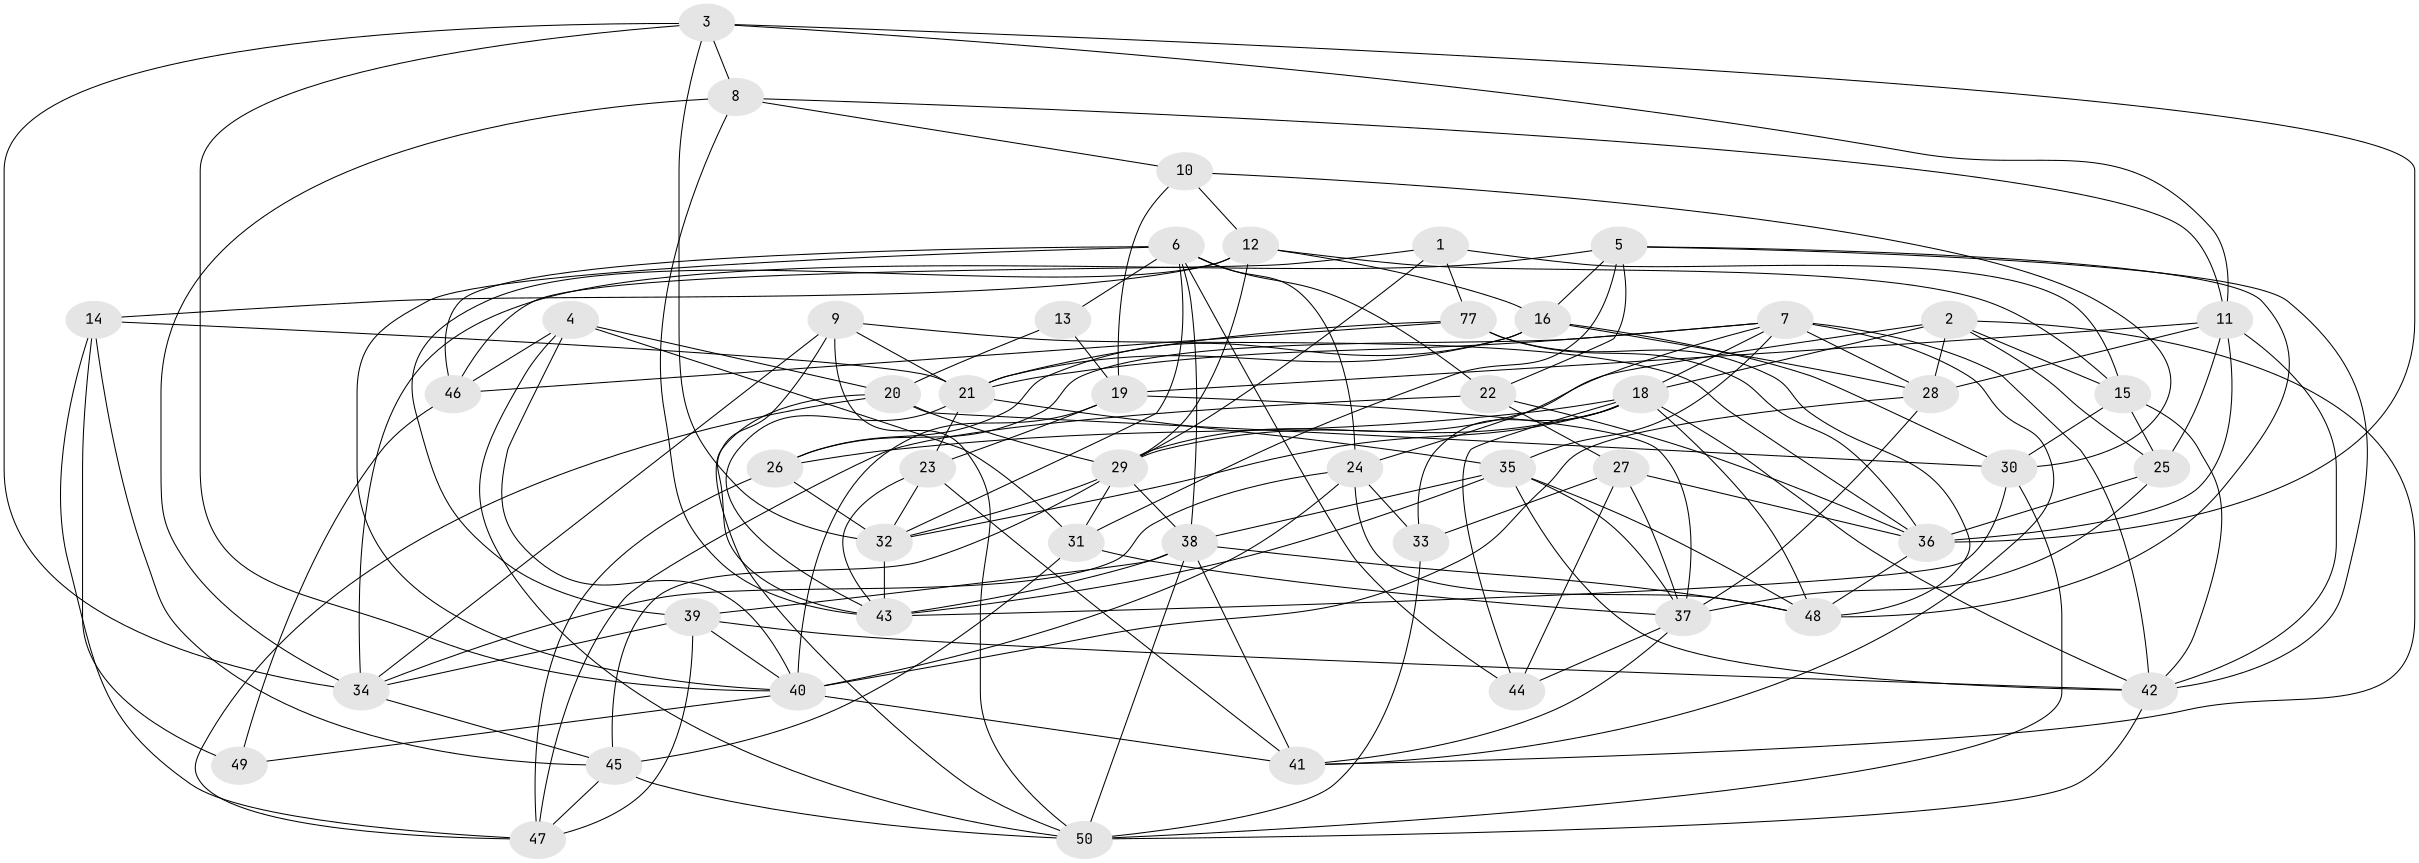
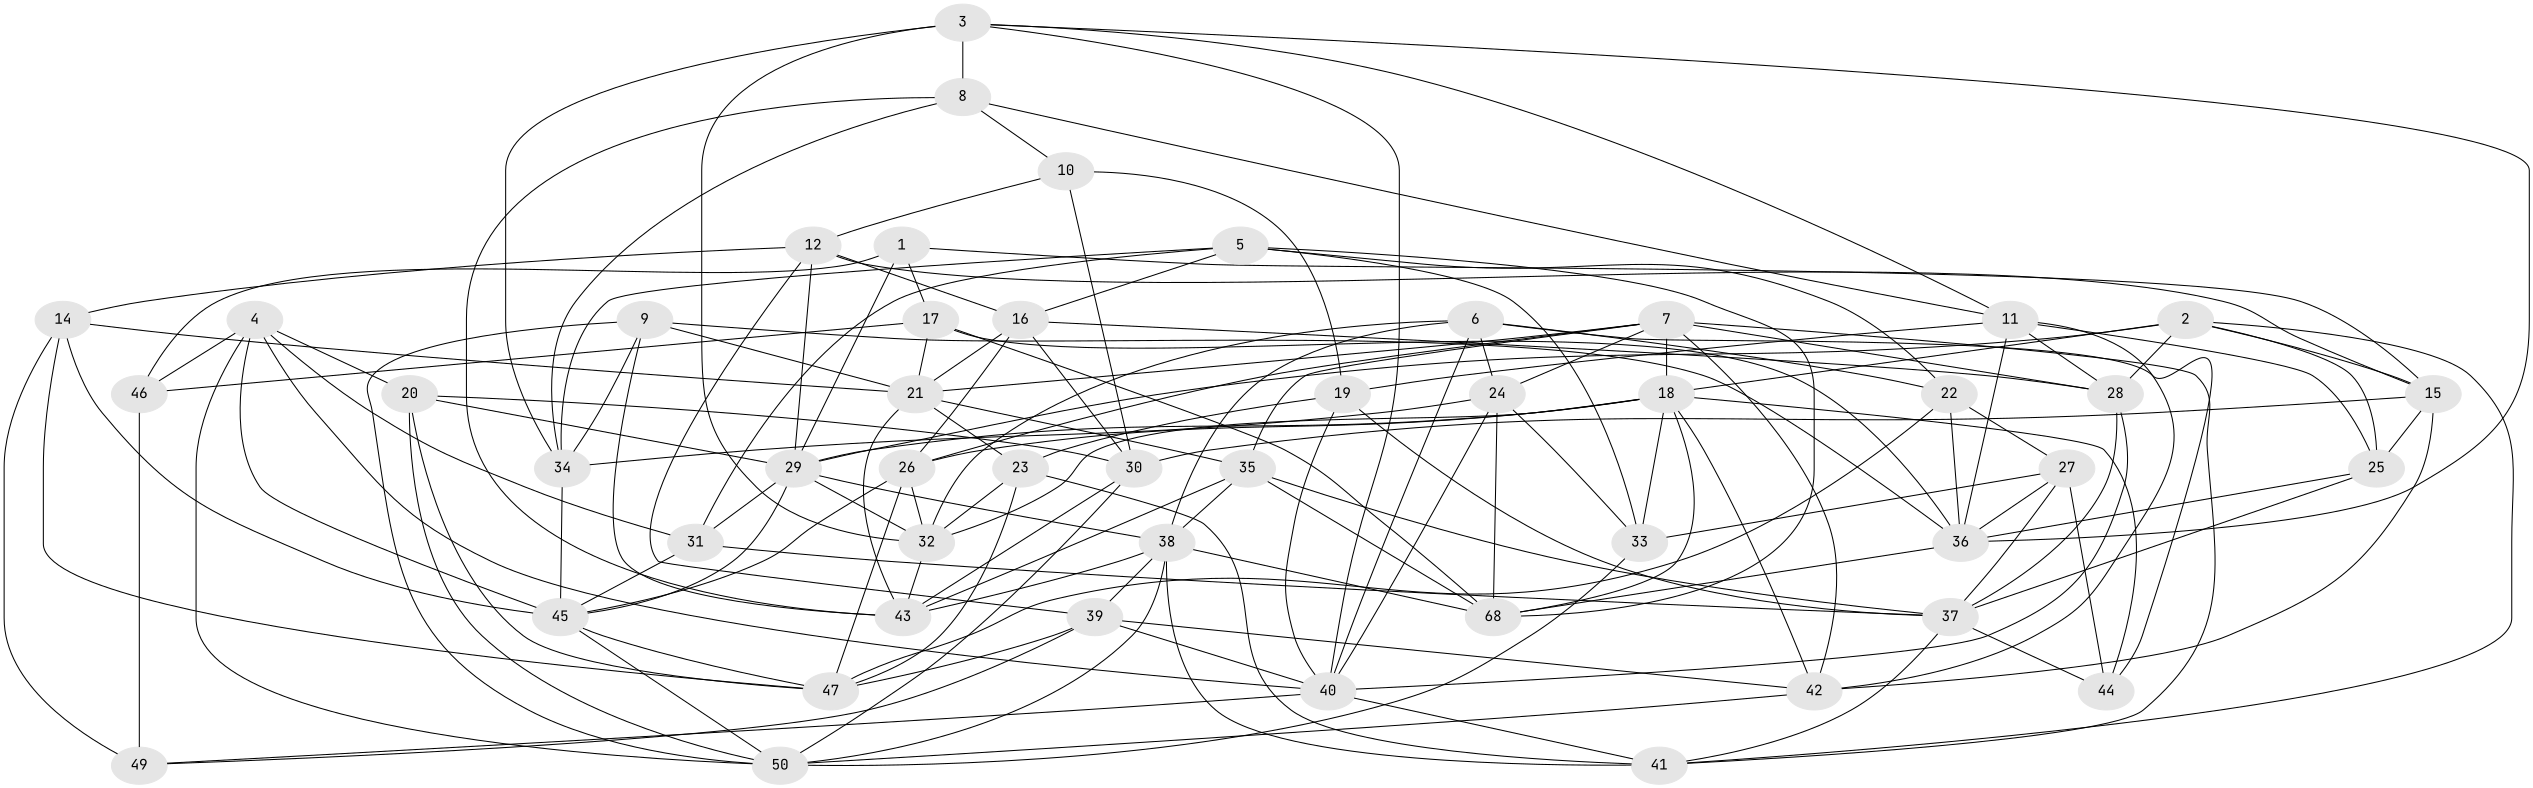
(782, 255) -> none
(2257, 289) -> (1516, 304)
(1063, 320) -> none
(1468, 320) -> (931, 320)
none -> (325, 524)
(845, 529) -> (958, 614)
none -> (754, 565)
(1813, 617) -> (1493, 617)
(527, 654) -> (813, 720)
(1782, 668) -> none
